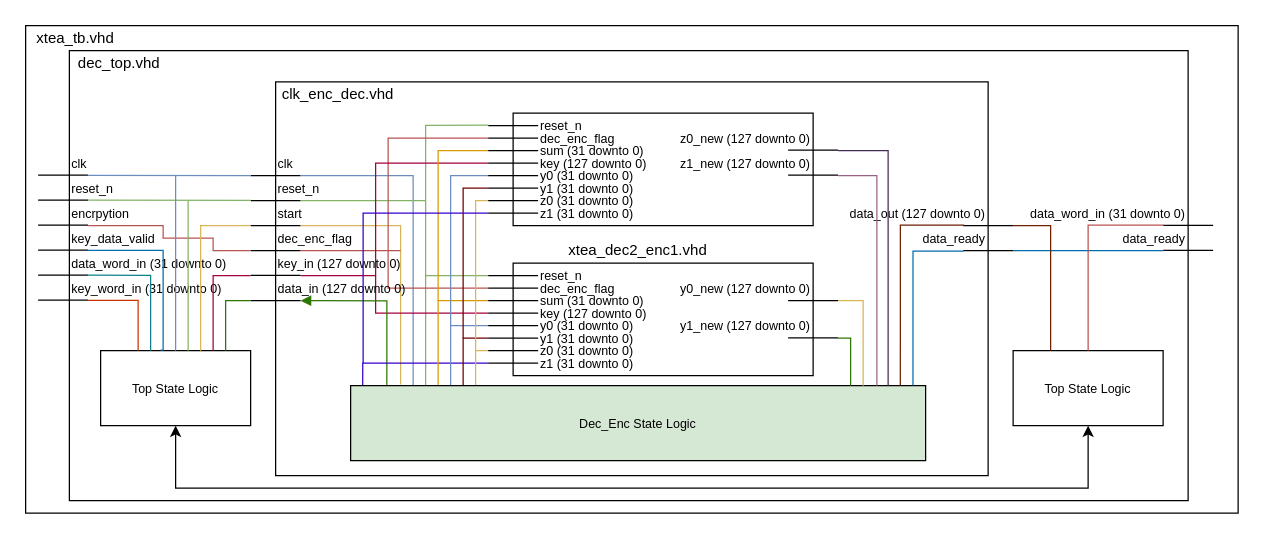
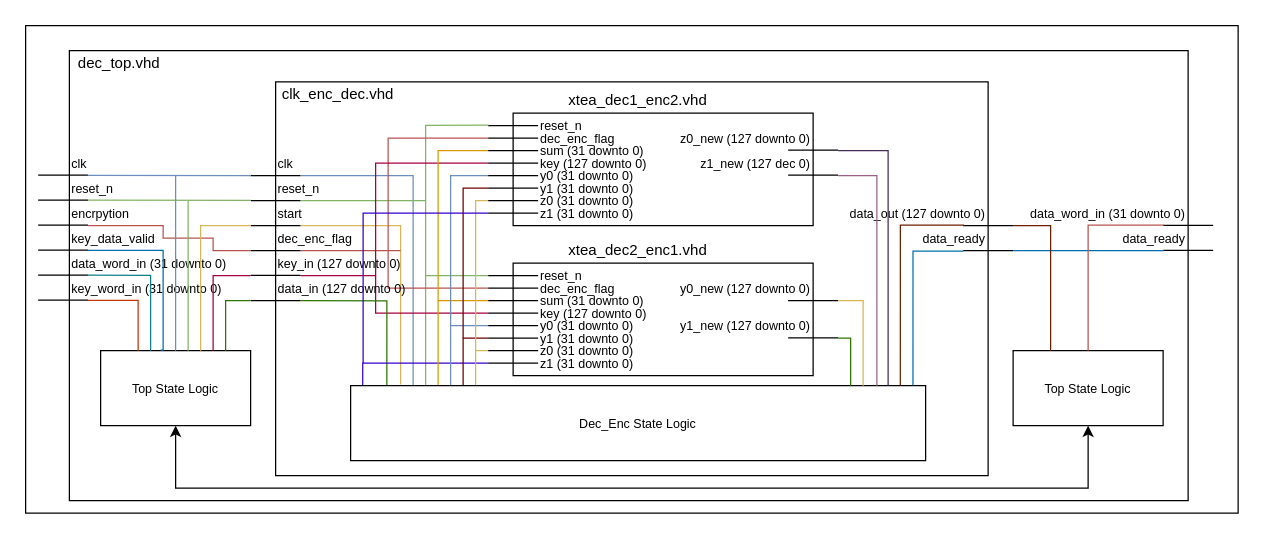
(76, 38) -> none
none -> (638, 101)
(743, 163) -> (753, 163)
(312, 301) -> (307, 301)
(638, 423) -> (638, 423)
